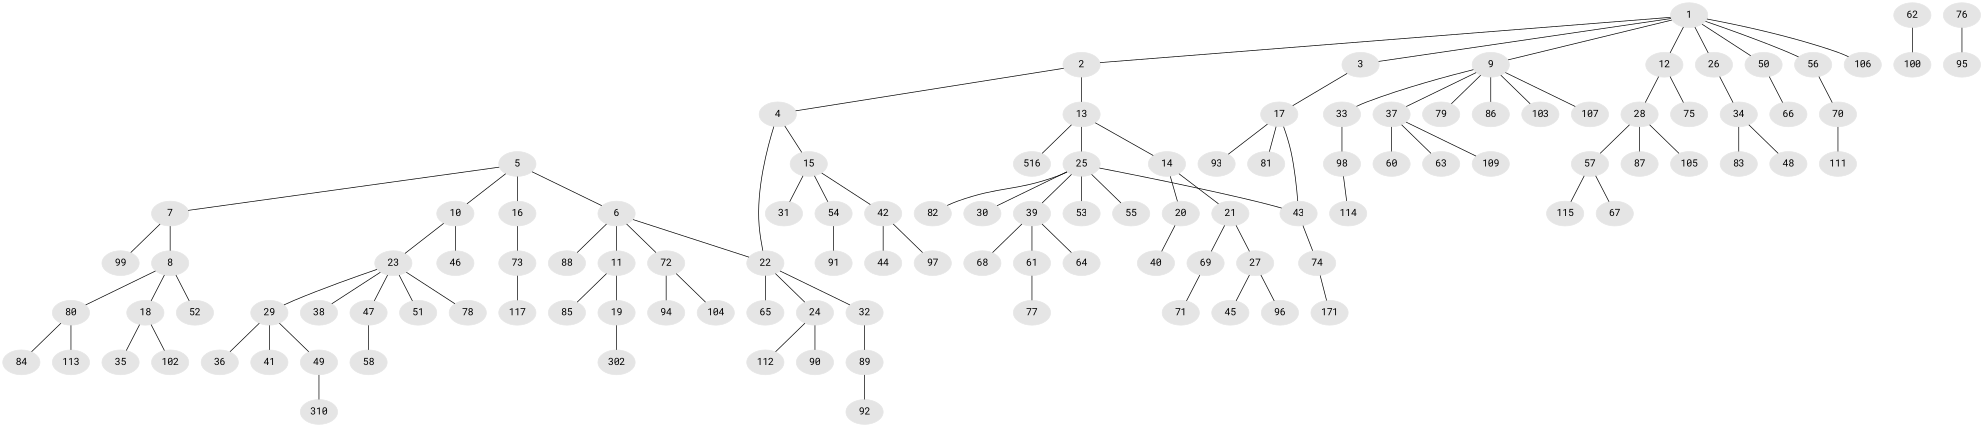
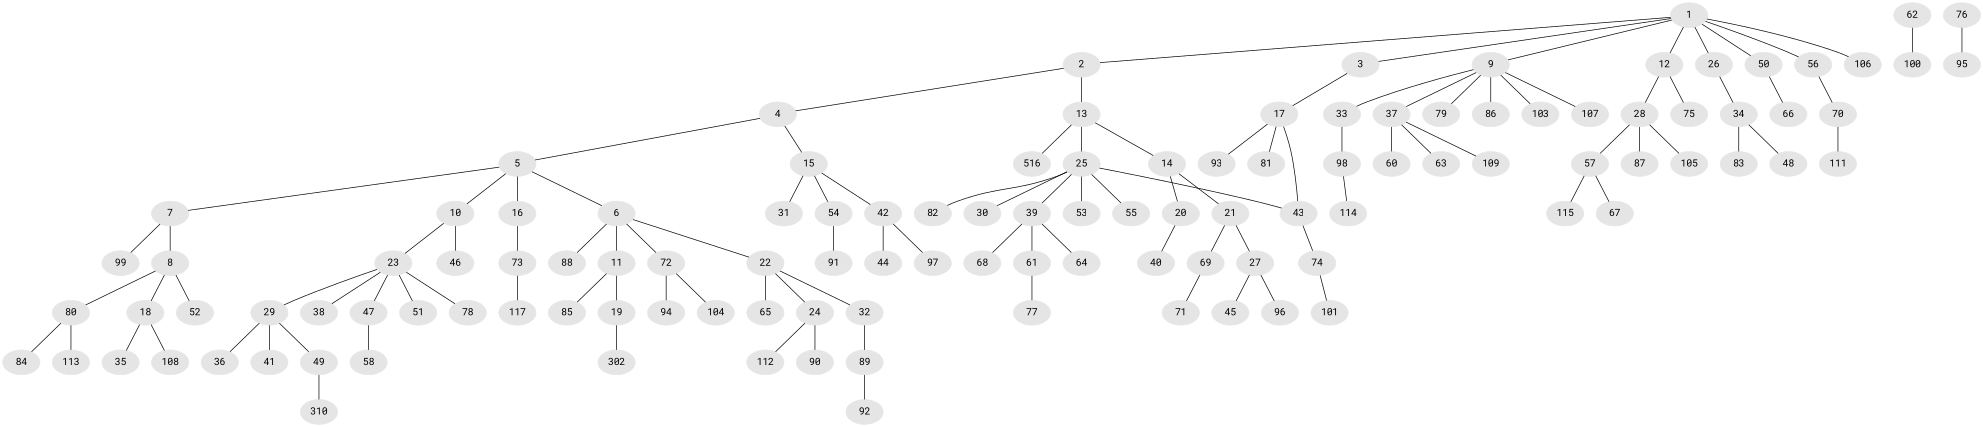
(760, 188) -> (648, 139)
(1330, 313) -> (1330, 313)
(170, 362) -> (170, 362)
